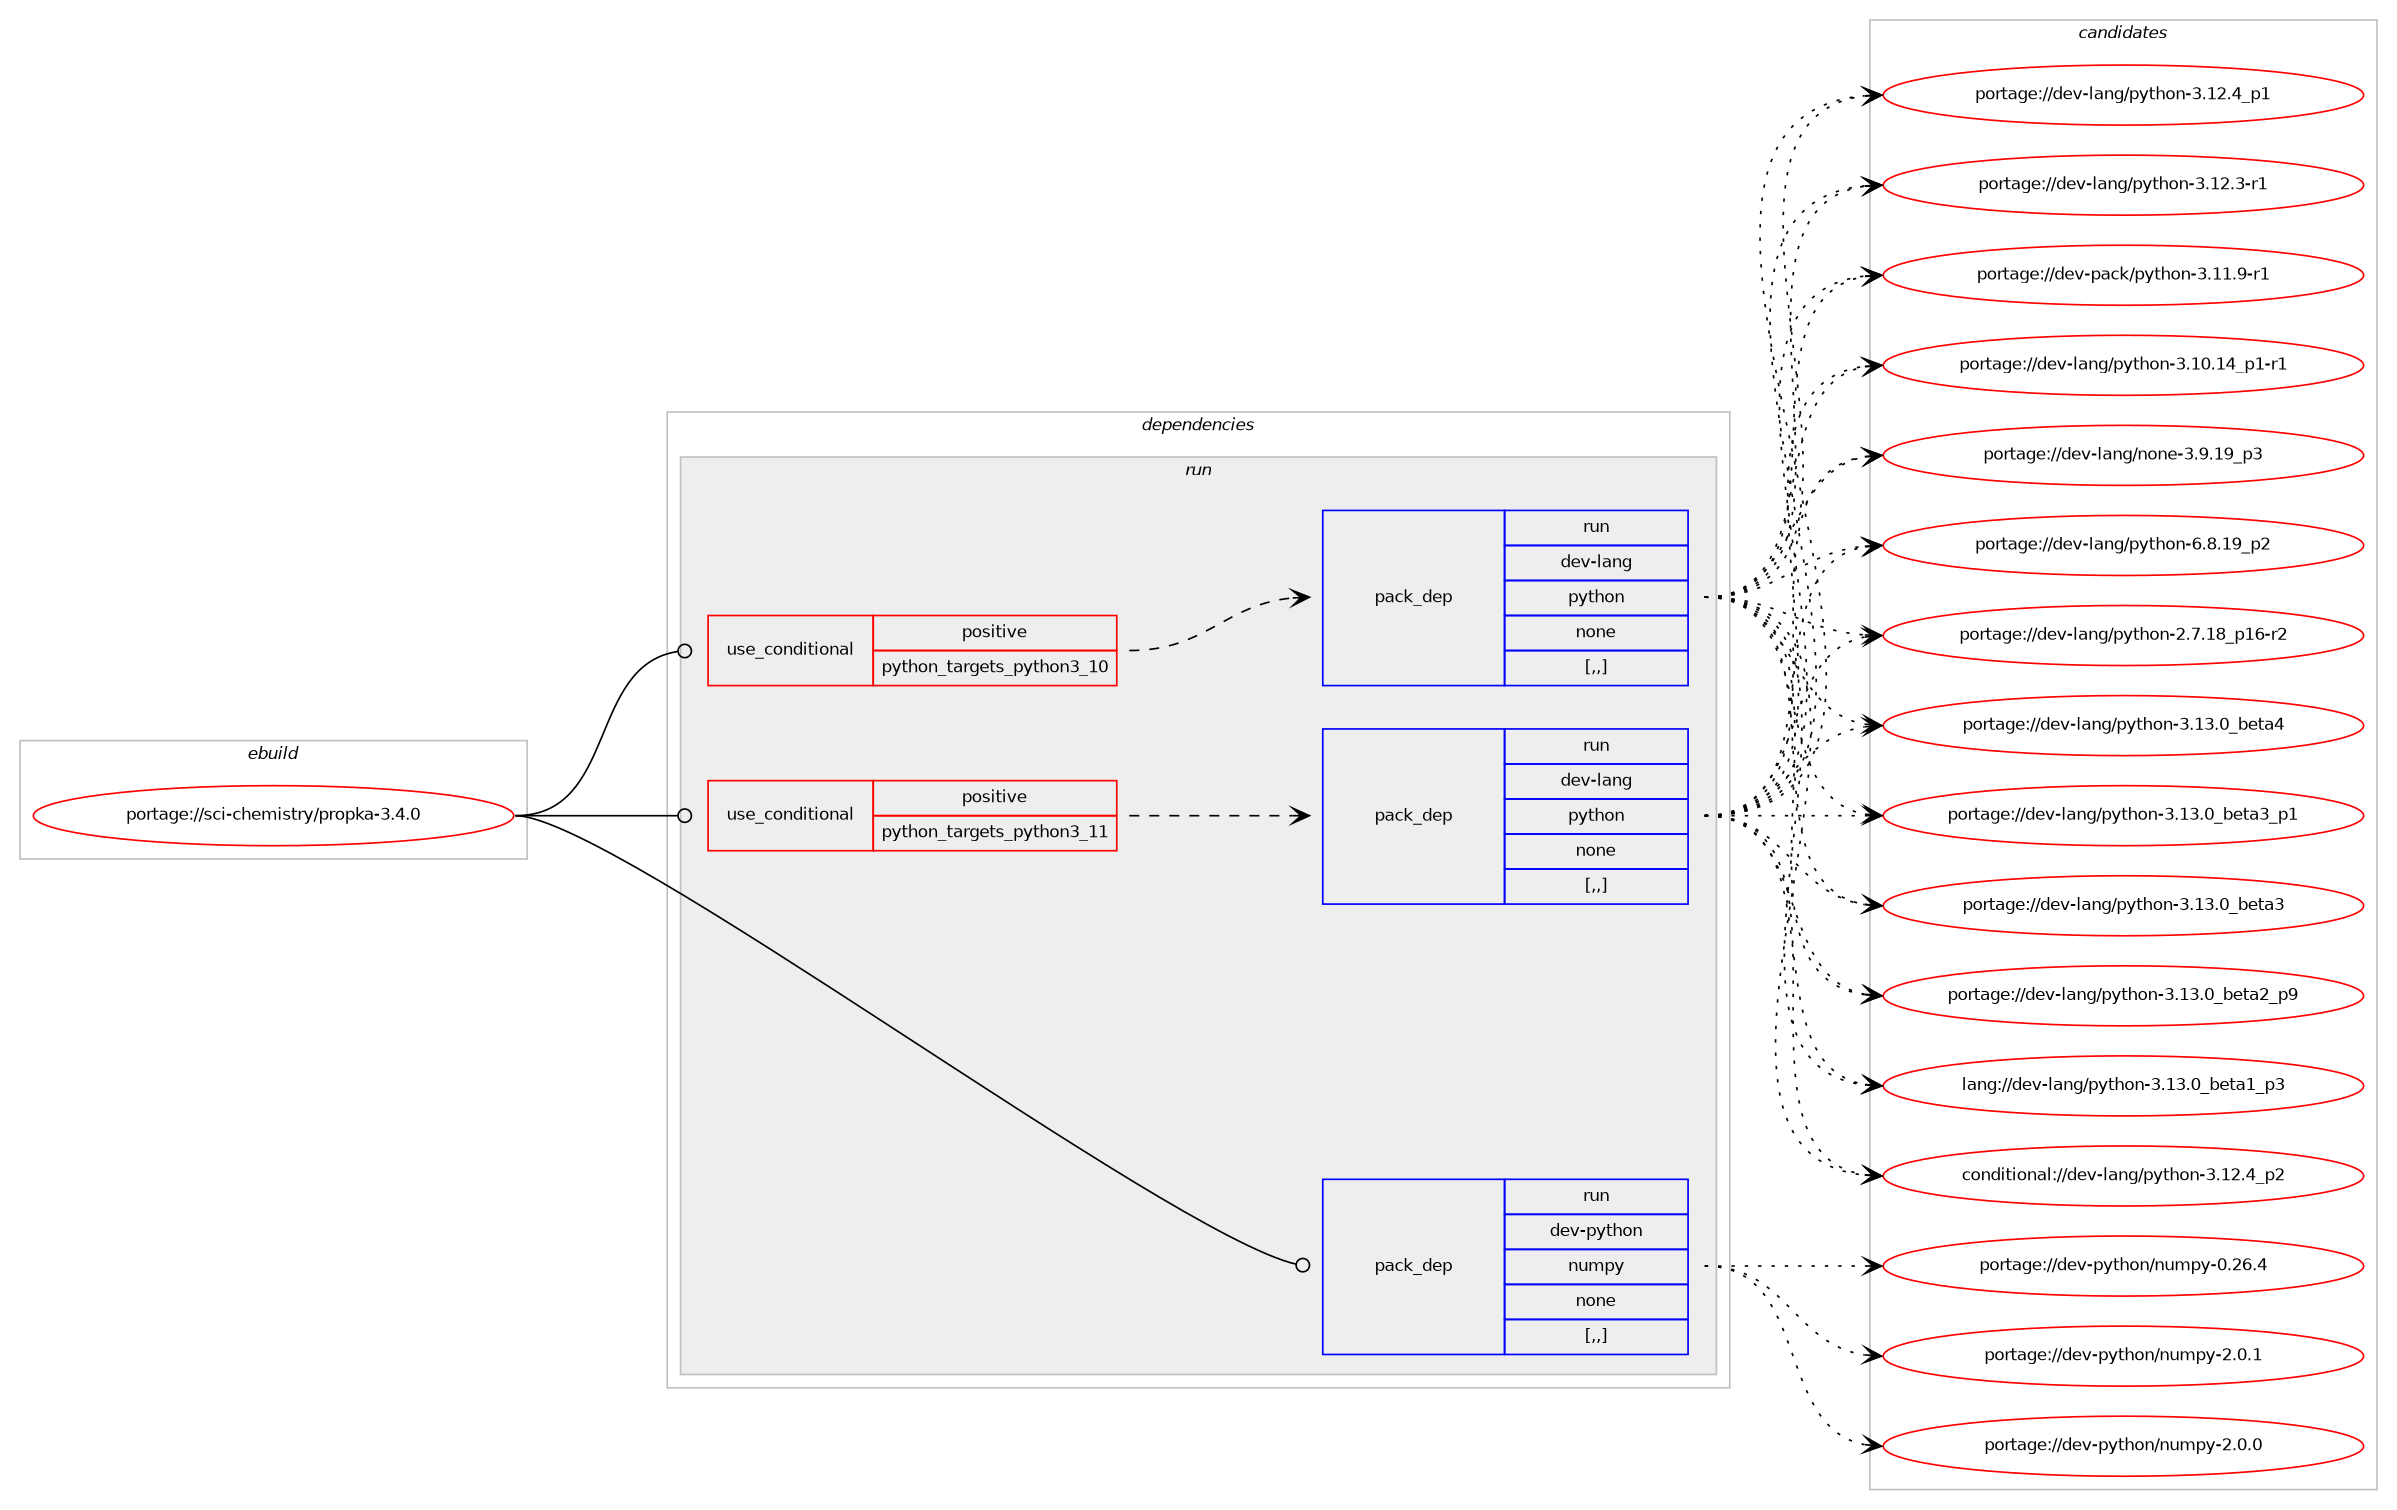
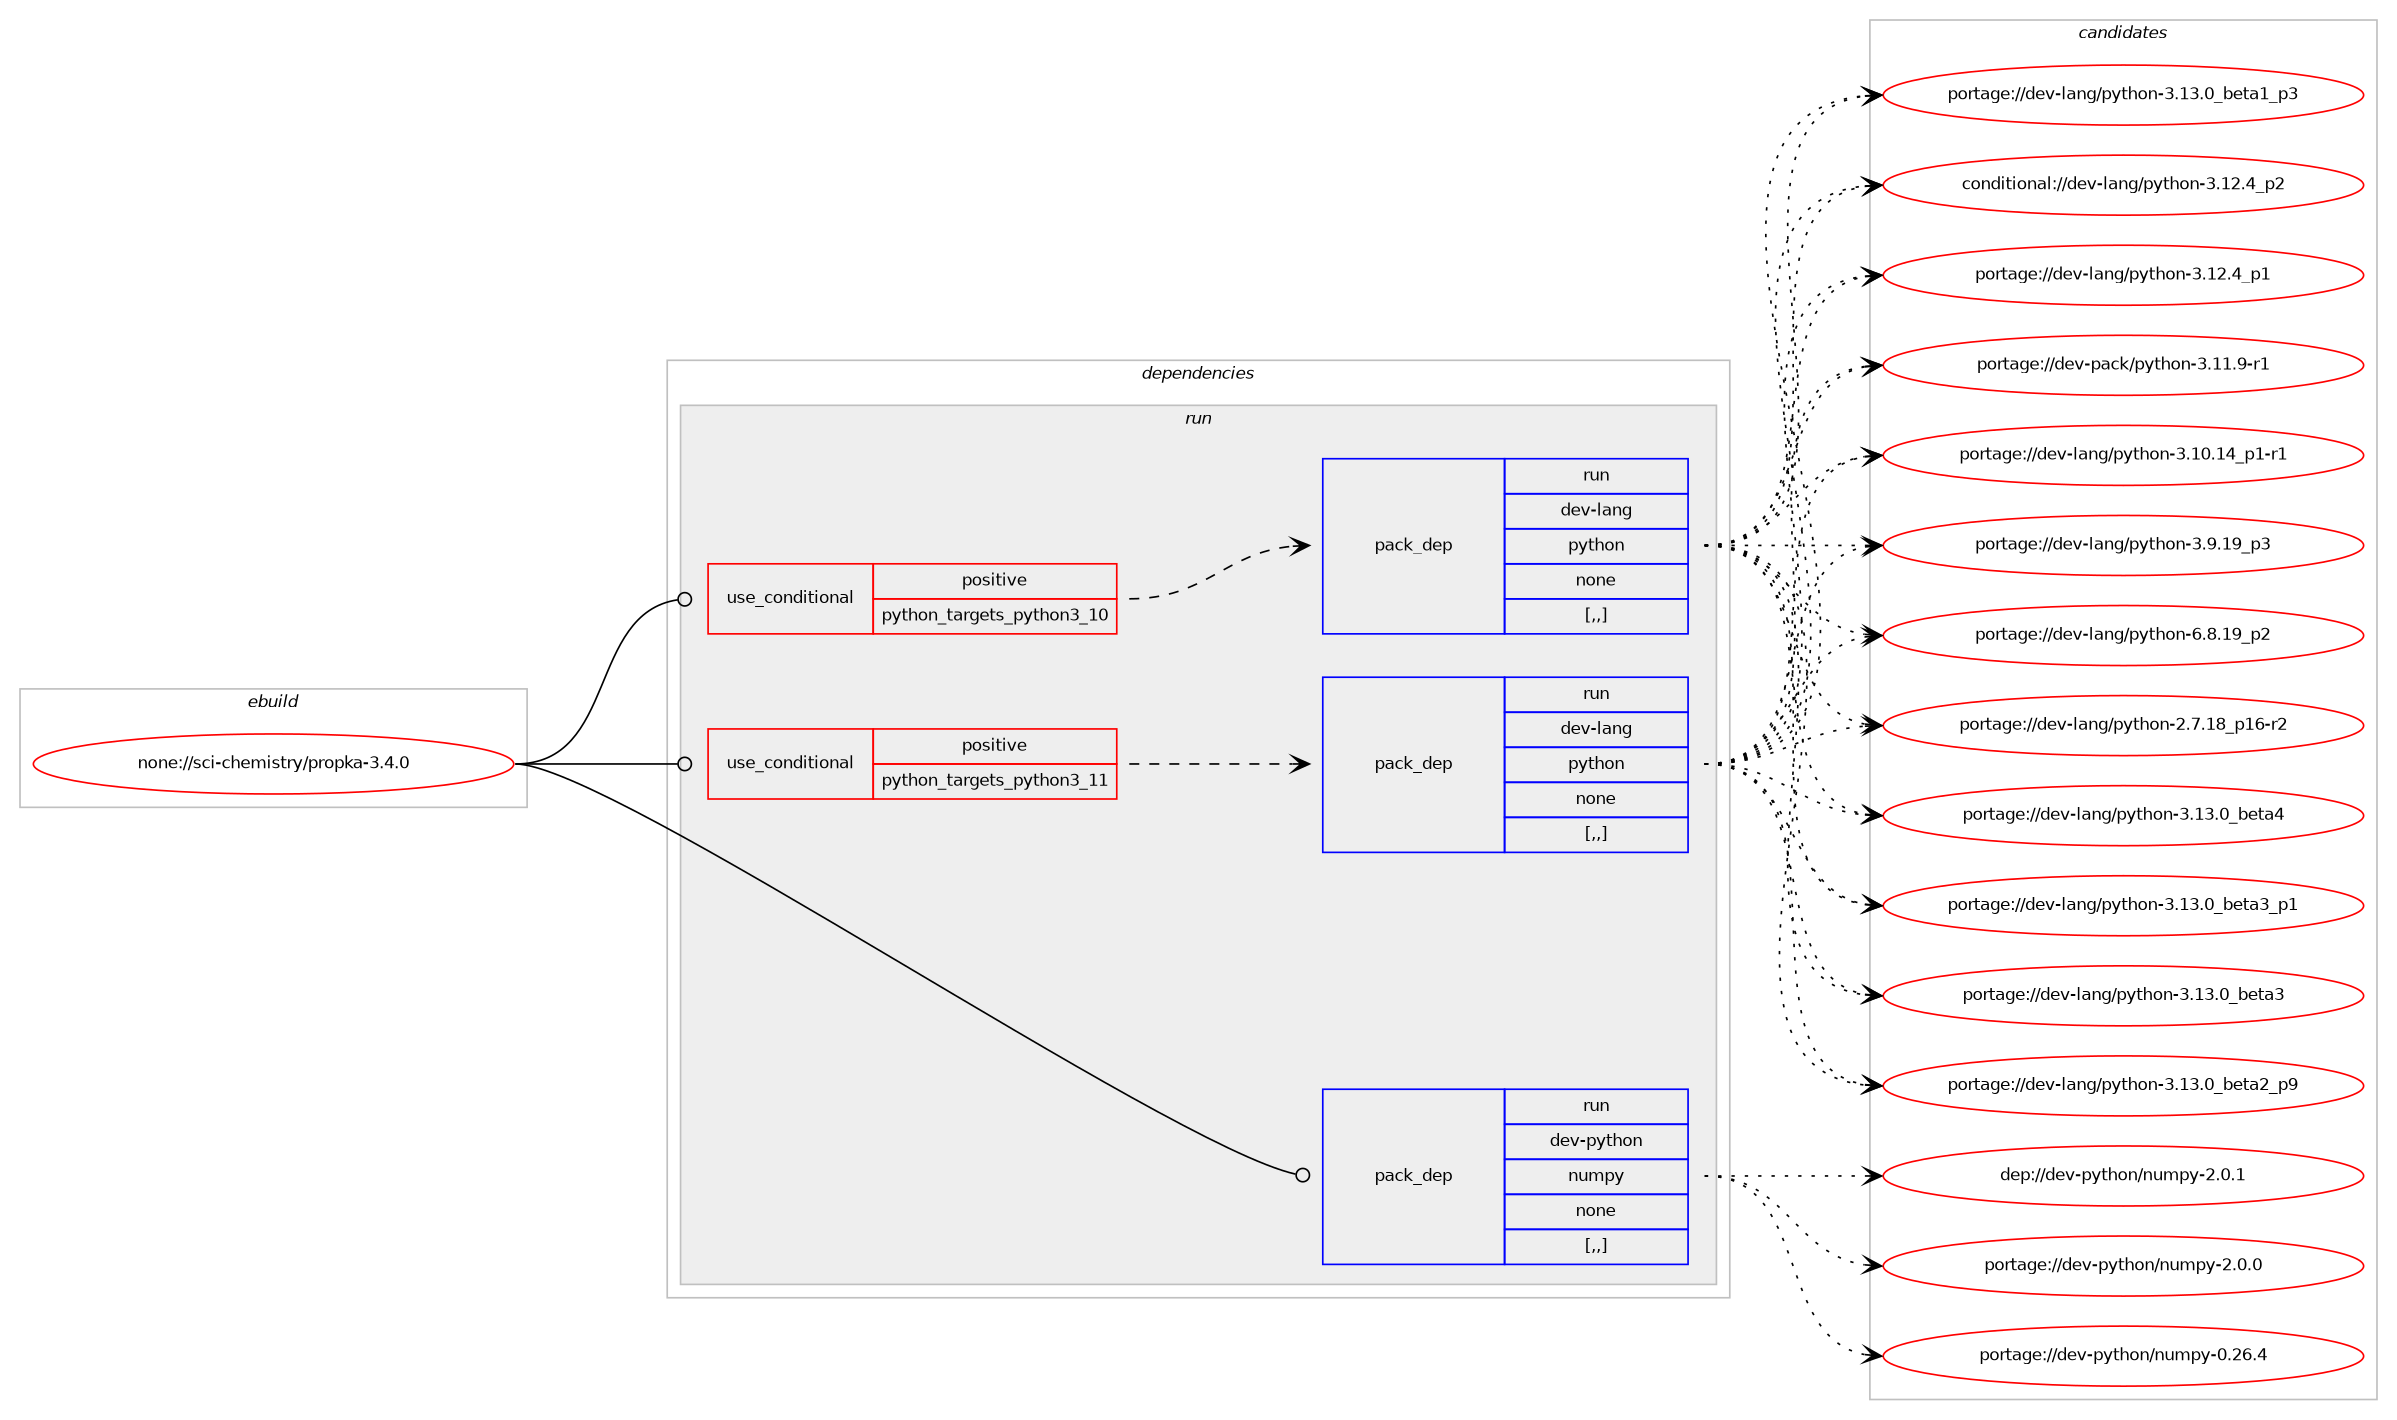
(2123, 185) -> none
(2123, 455) -> (2123, 545)
(274, 816) -> (274, 764)
(2123, 1086) -> (2123, 95)
(2123, 1356) -> (2123, 1176)
